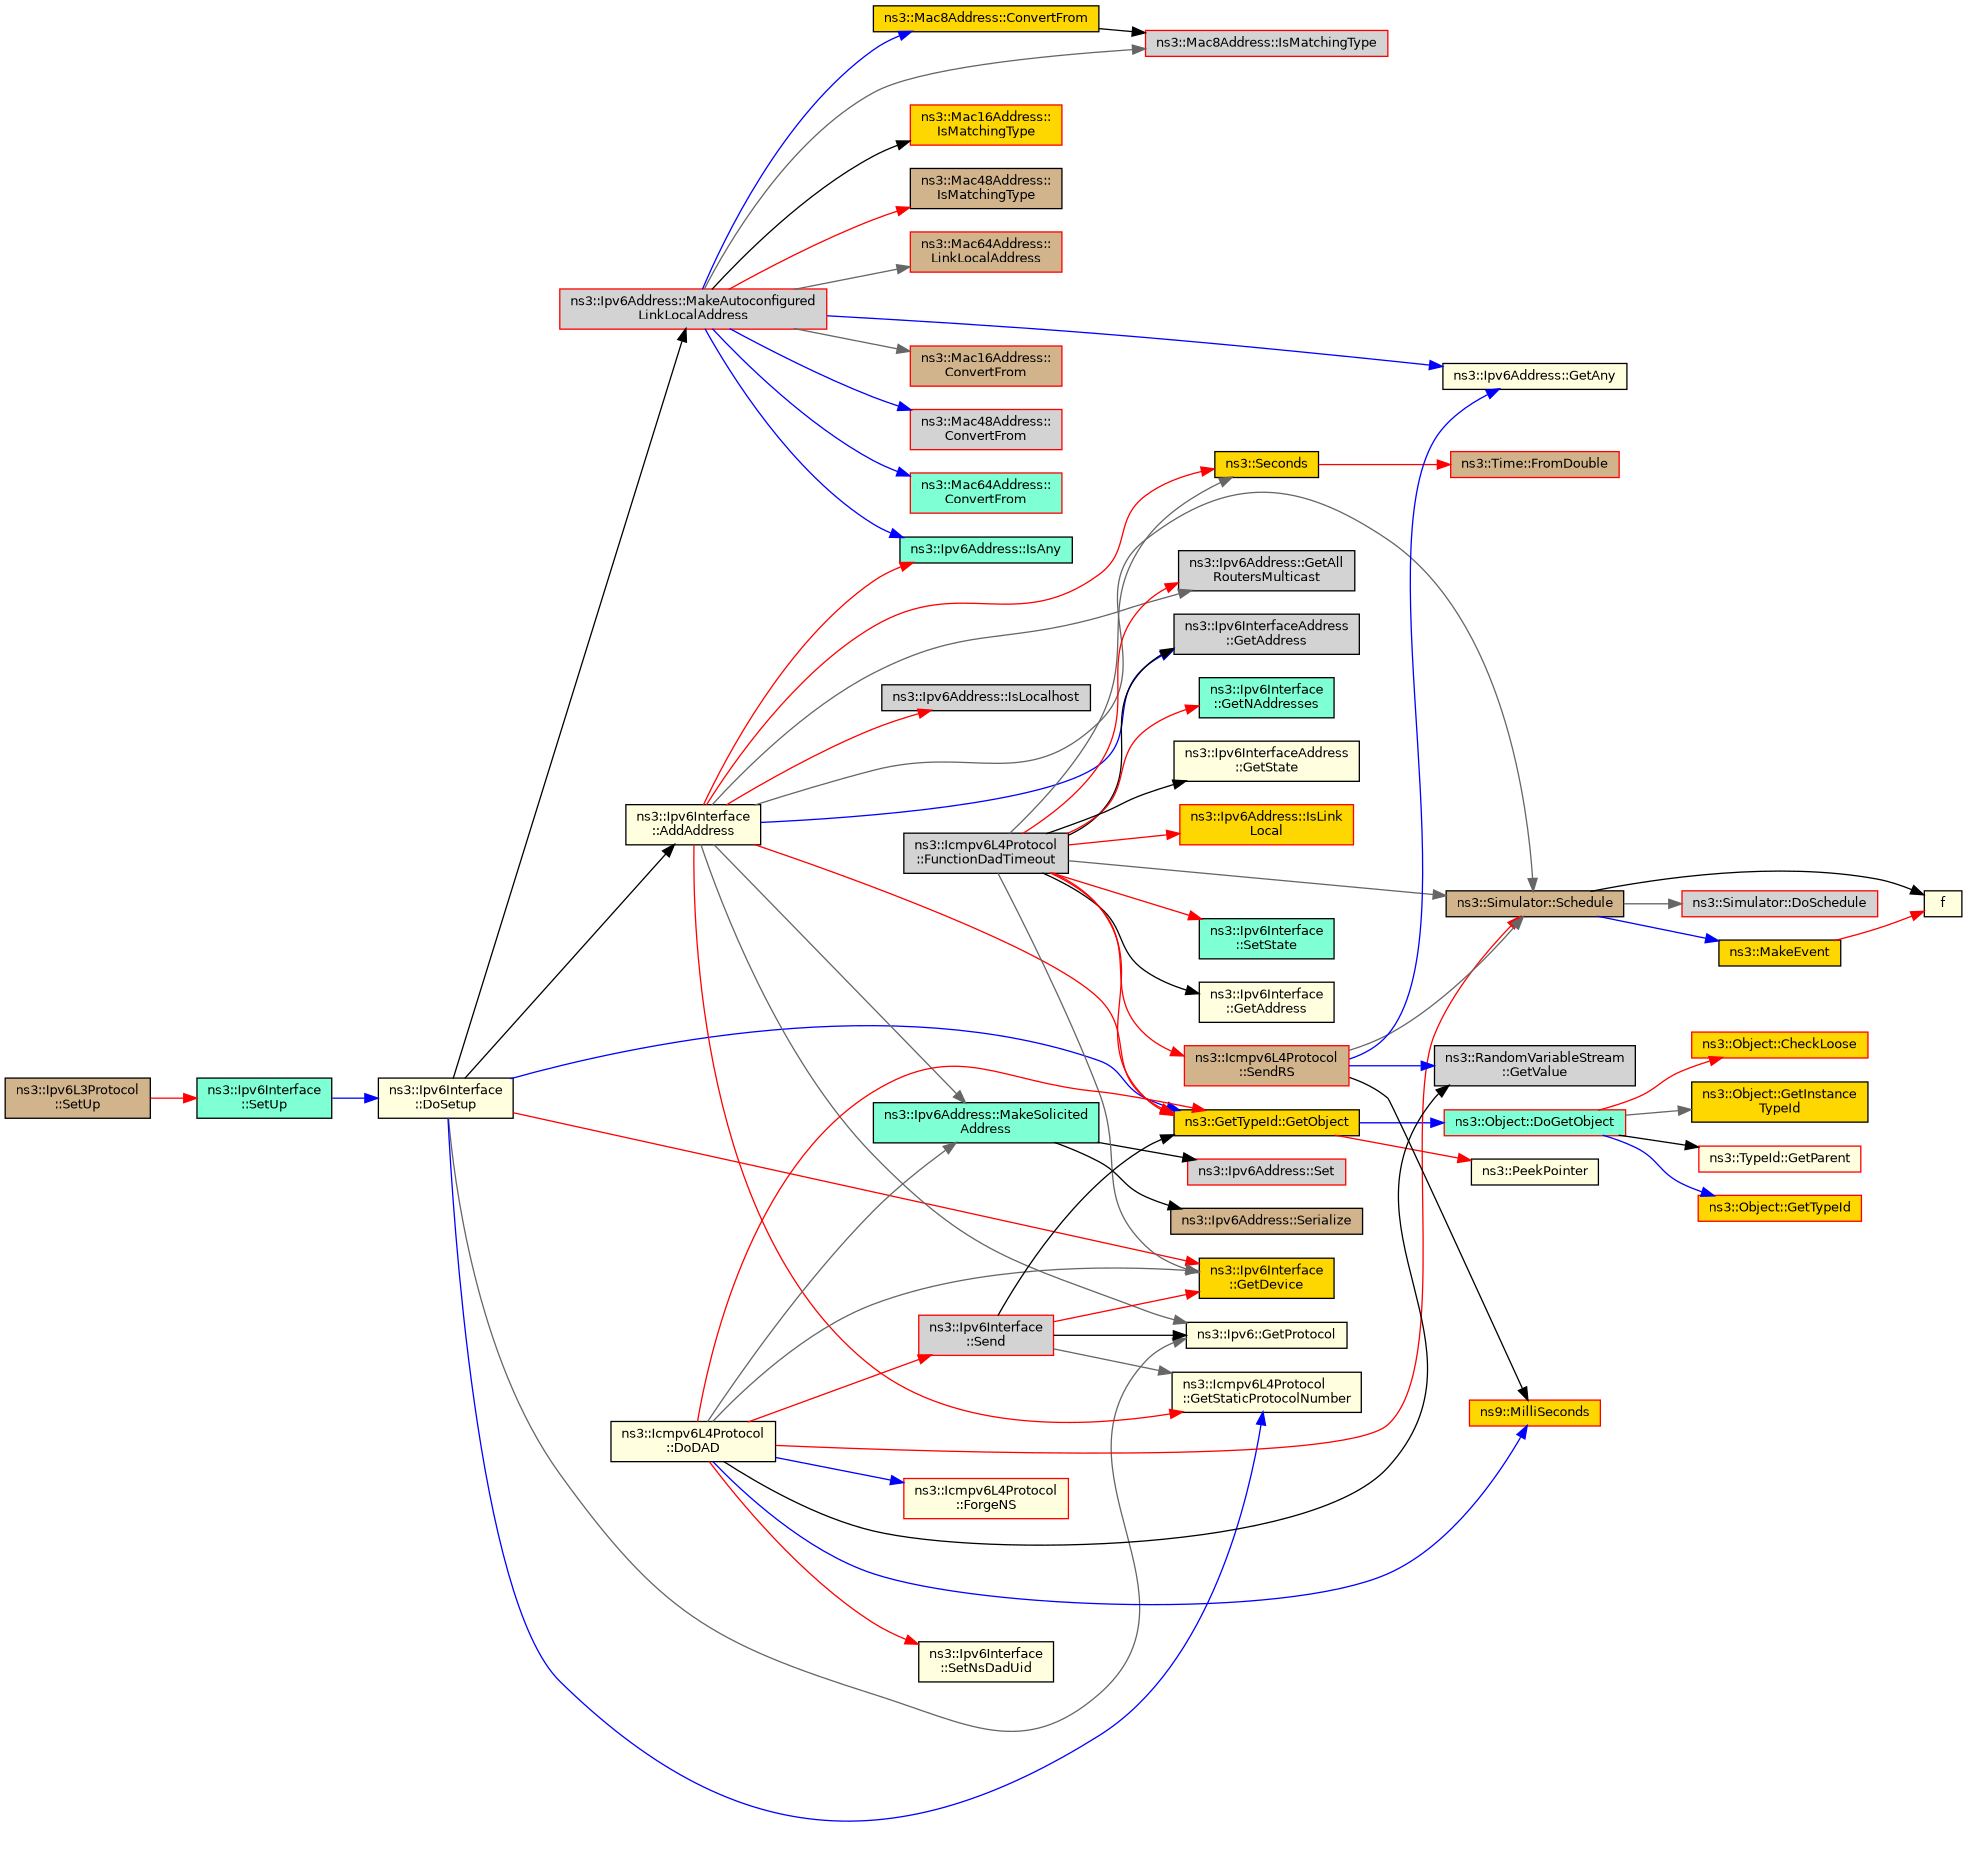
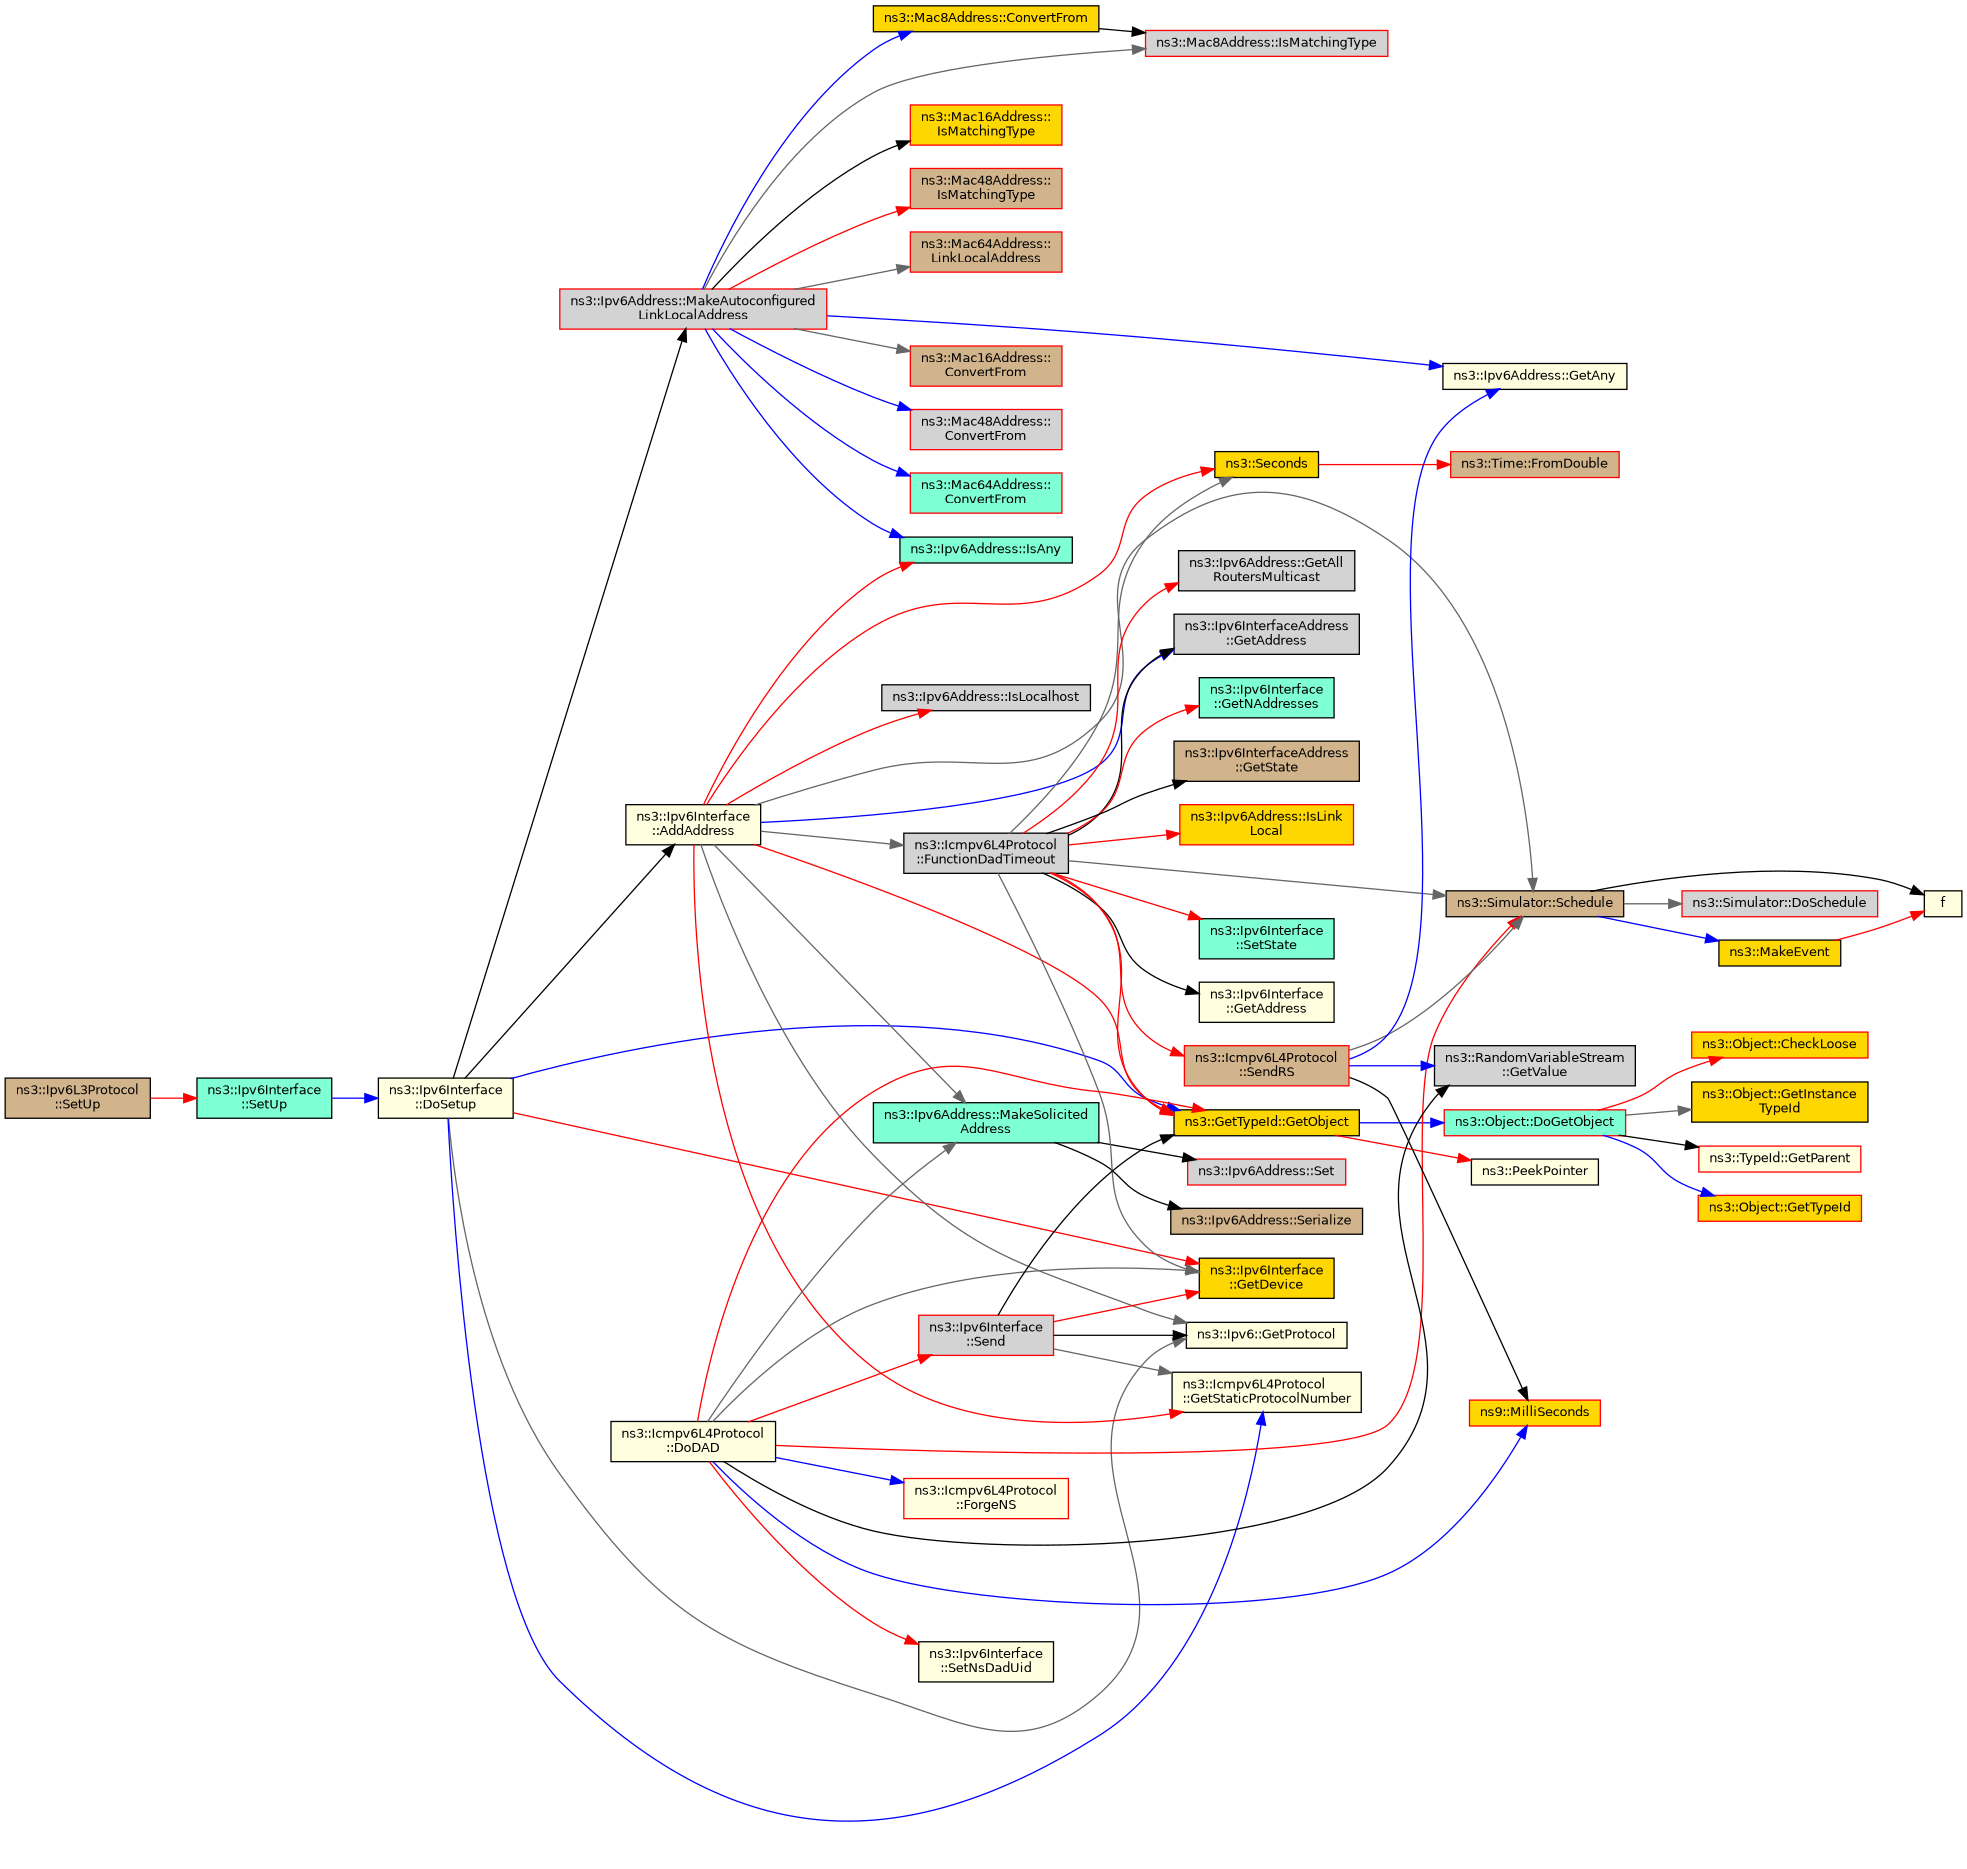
(986, 189) -> (986, 189)
(923, 652) -> (826, 838)
(1267, 761) -> (1267, 761)
